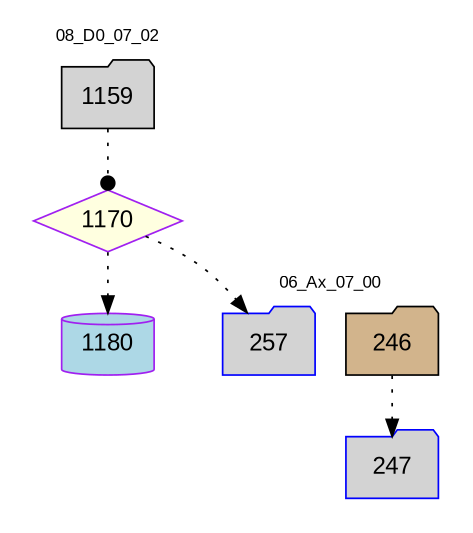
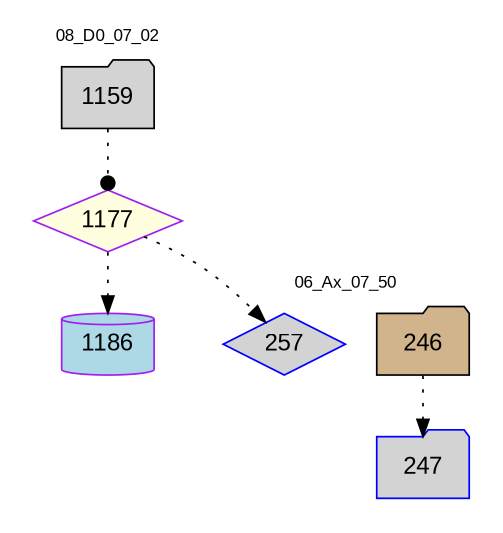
(108, 221) -> (108, 221)
(331, 283) -> (346, 283)
(108, 344) -> (108, 344)
(269, 344) -> (284, 344)
